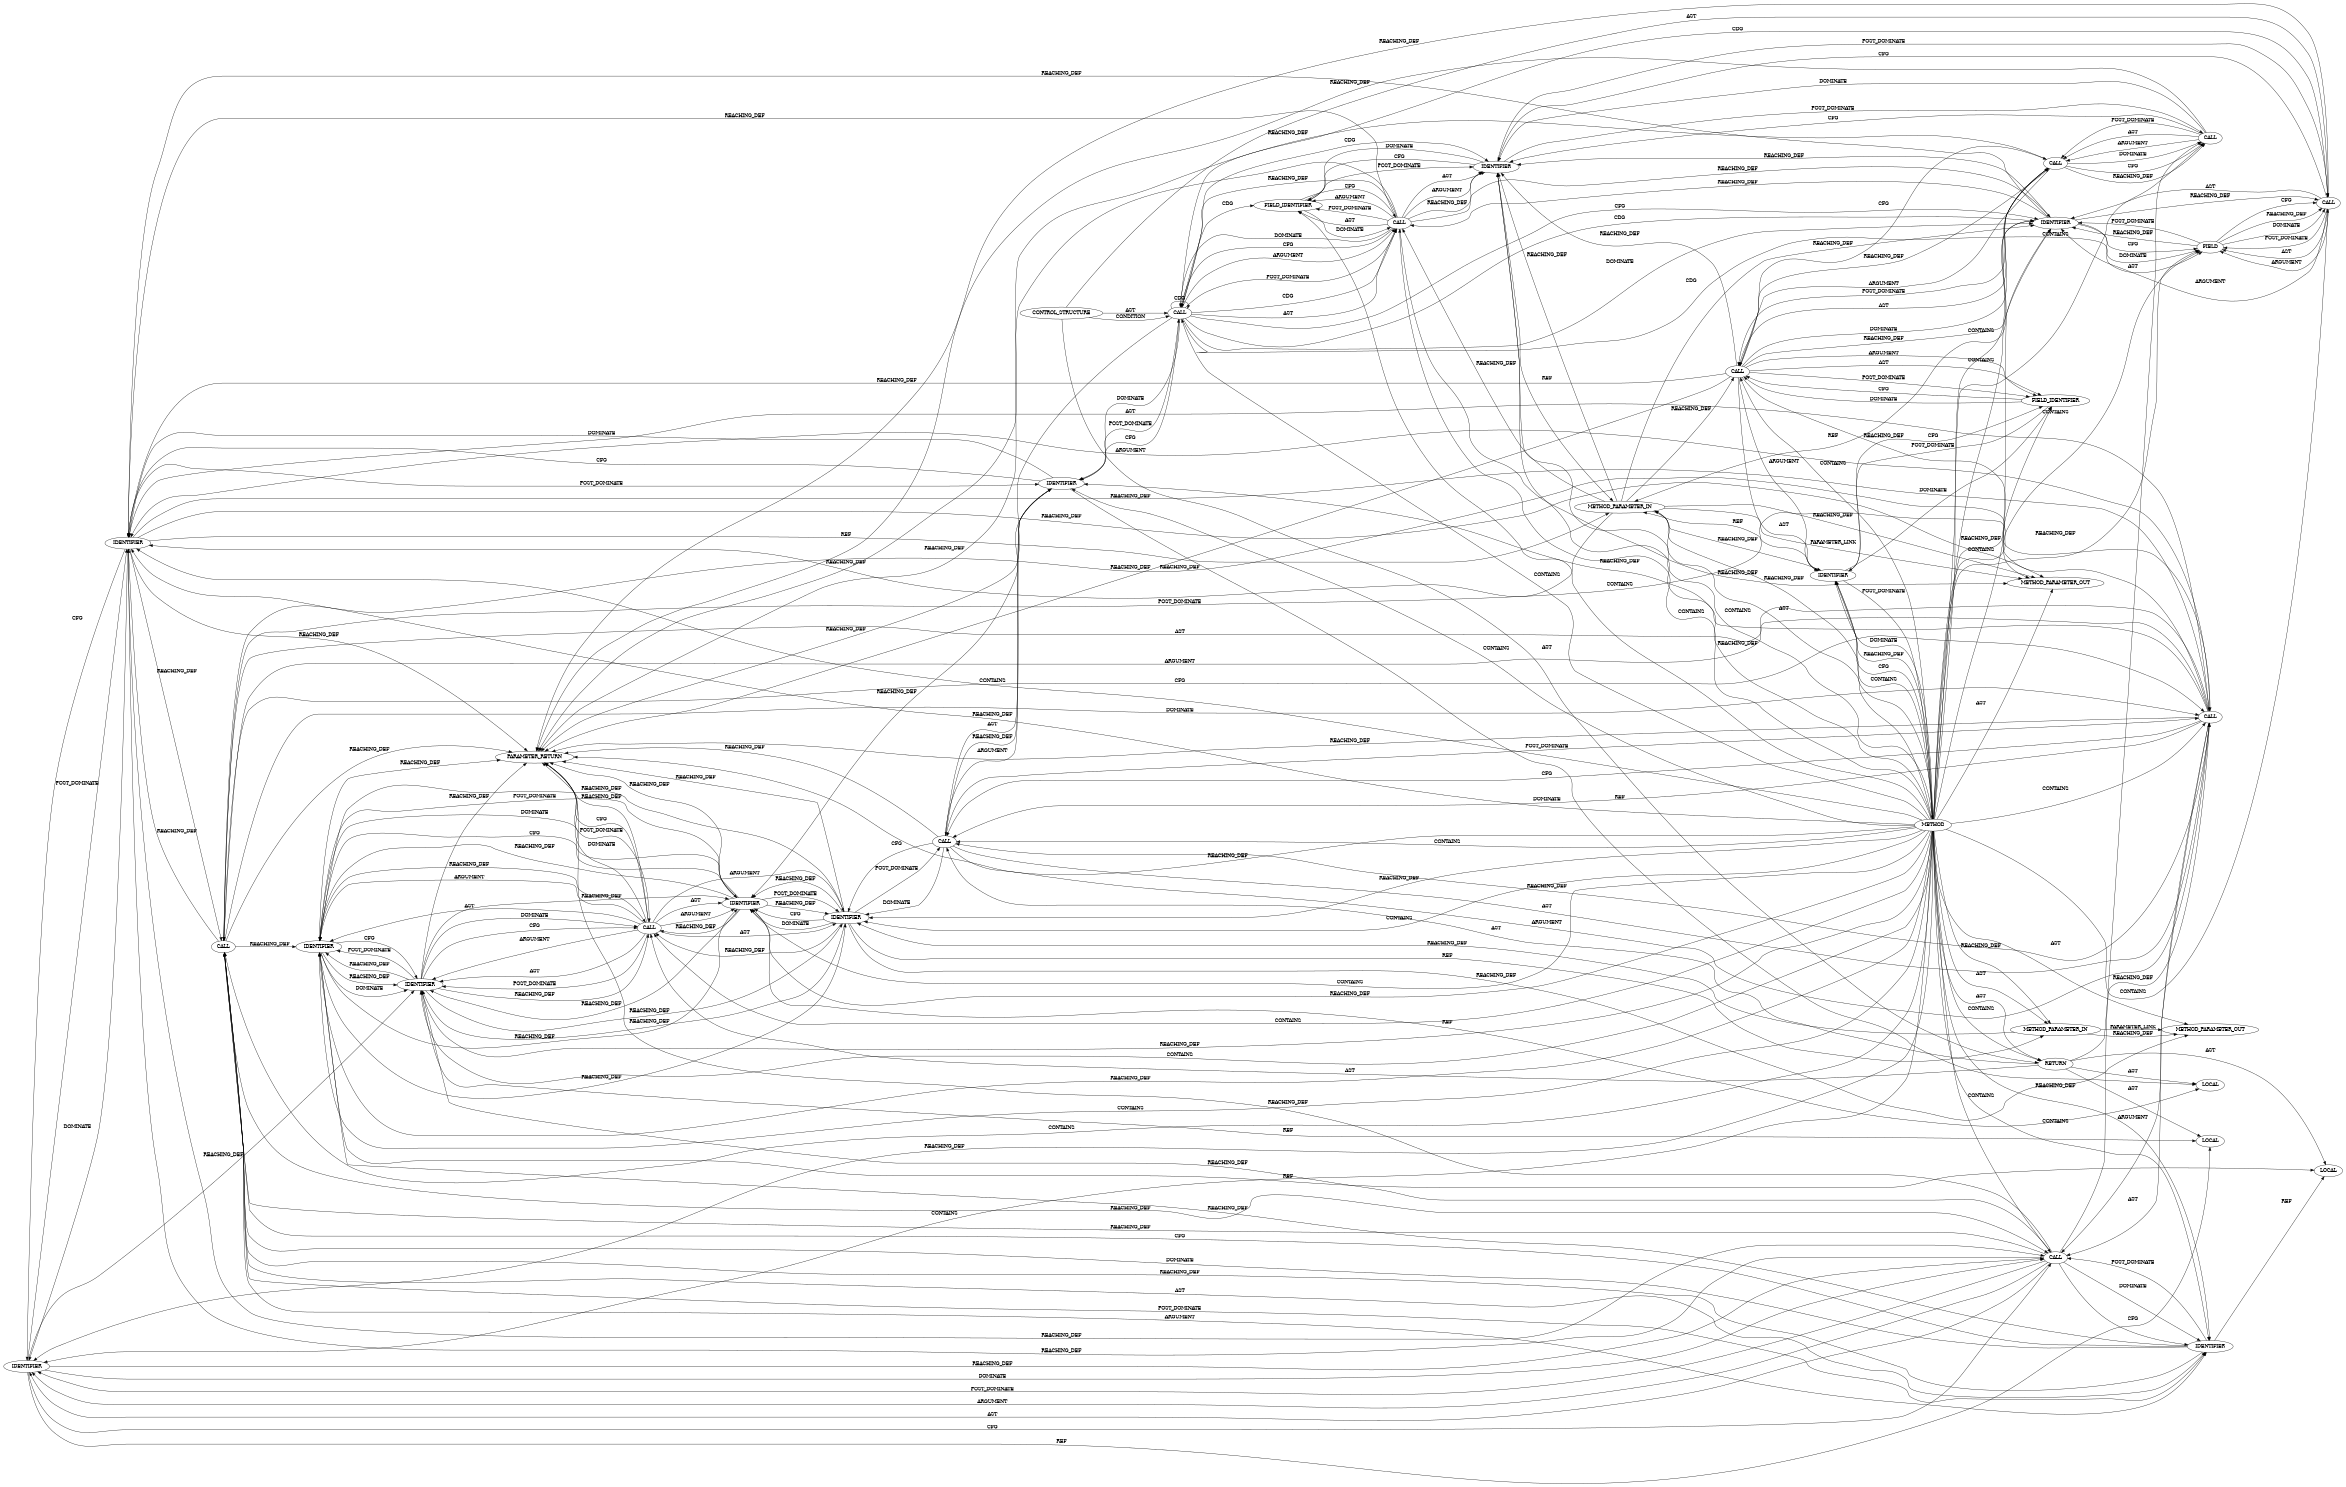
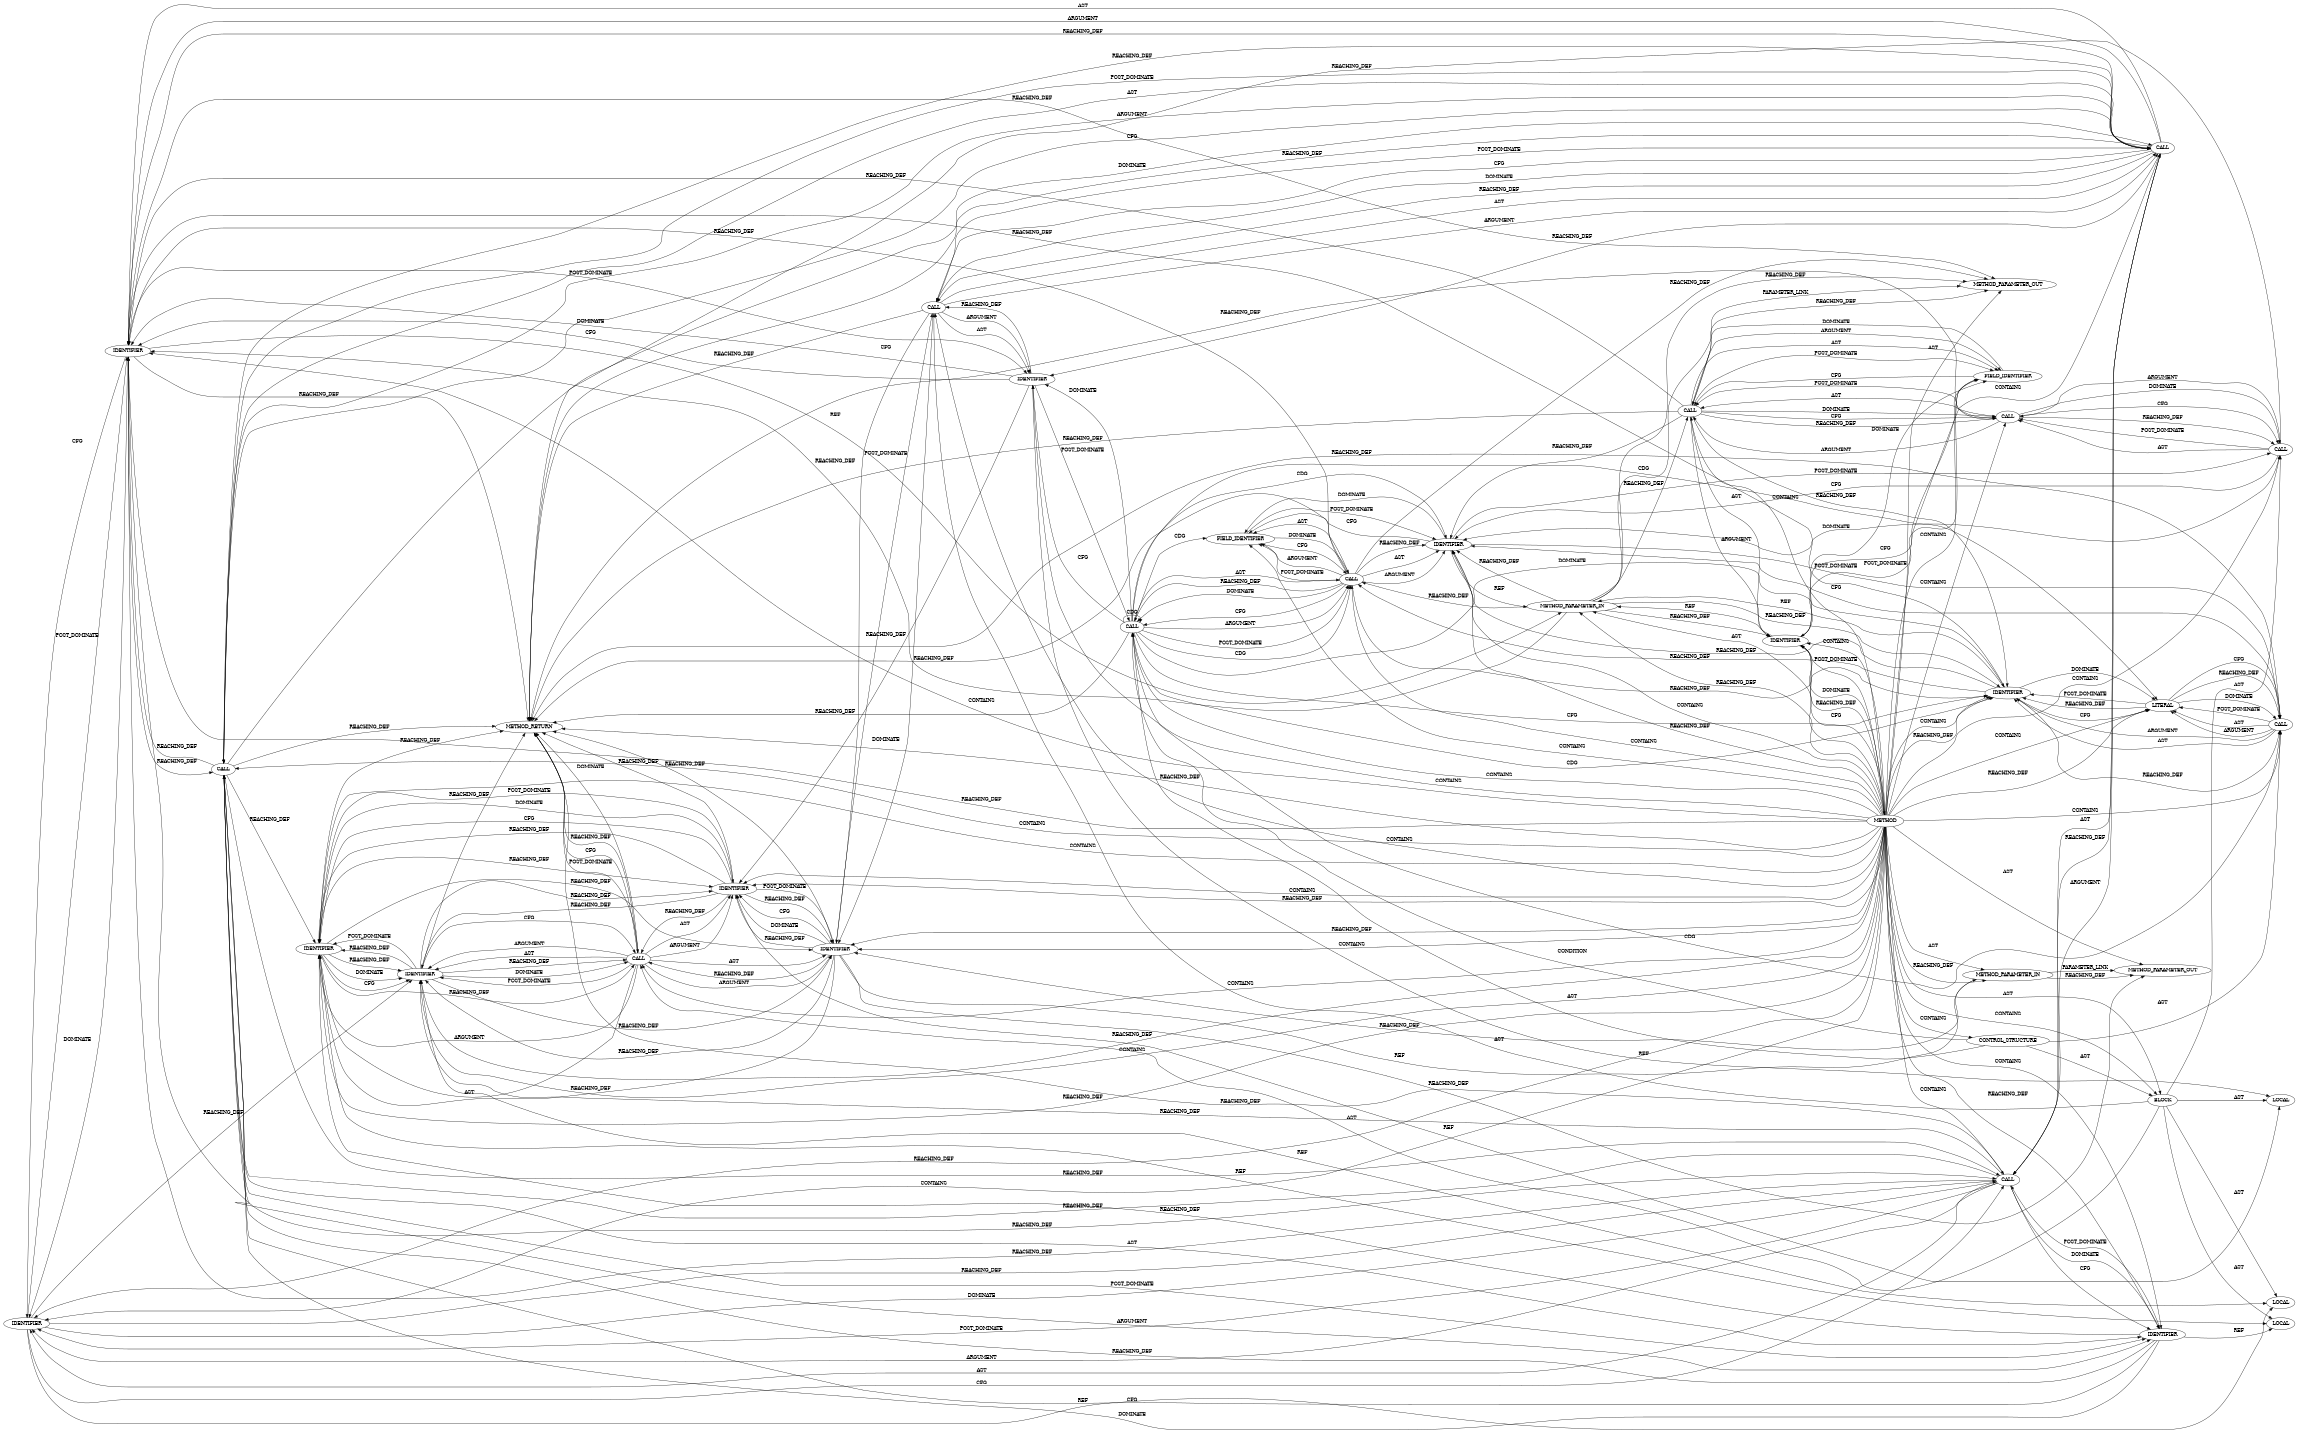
(2210, 247) -> (2163, 706)
(535, 757) -> (529, 727)
none -> (1900, 993)
(2056, 1064) -> (2163, 1100)
